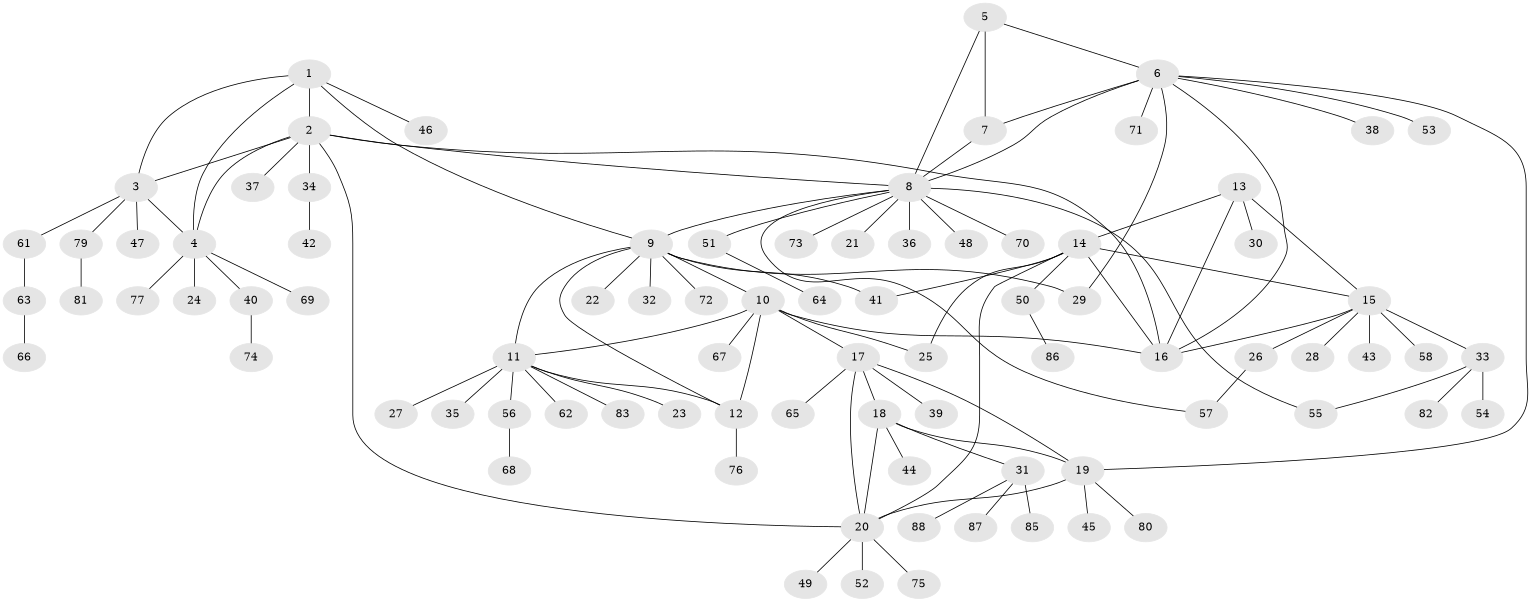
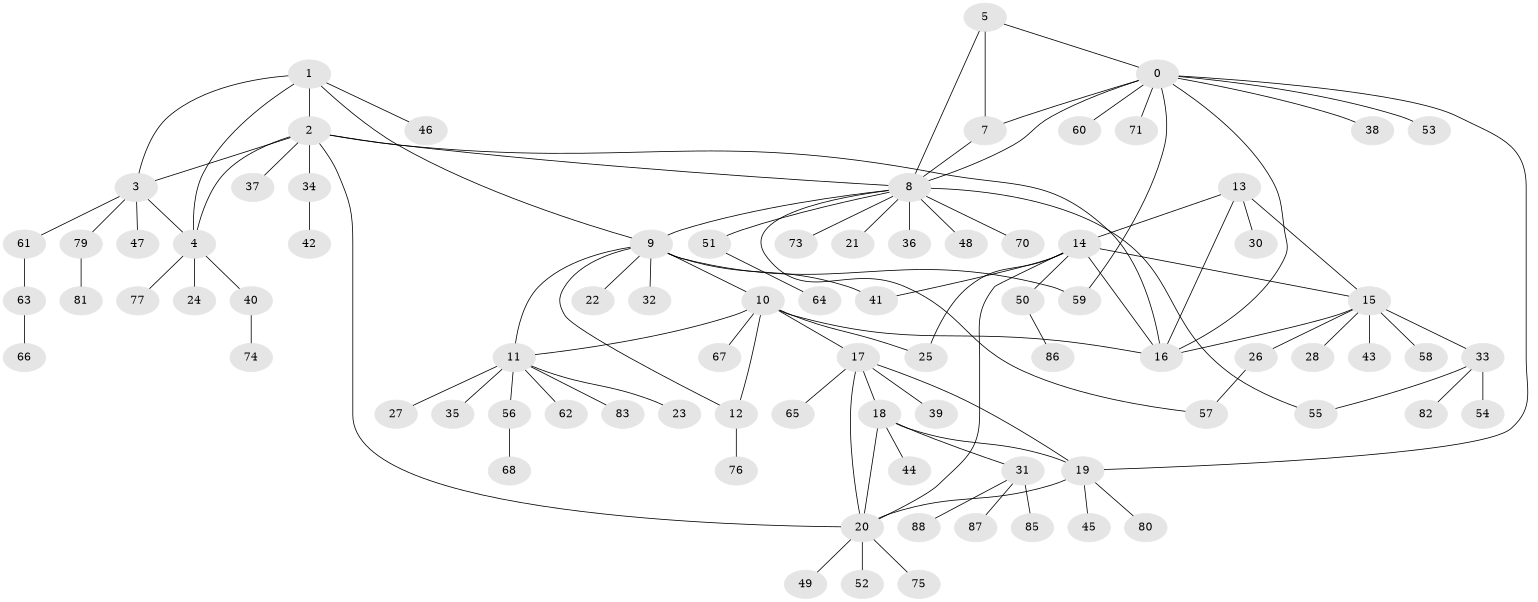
(1158, 74) -> (1158, 74)
none -> (1080, 131)
(308, 301) -> none
(706, 301) -> none
(1080, 301) -> (1080, 301)
(626, 385) -> none
